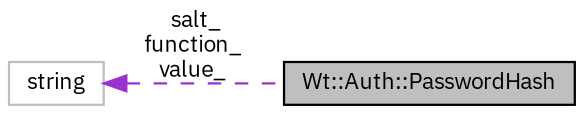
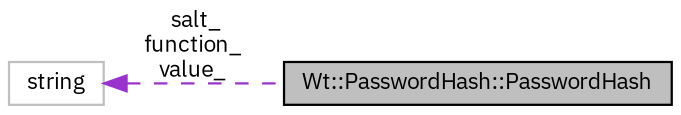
(429, 83) -> (478, 83)
